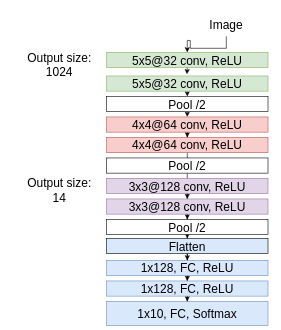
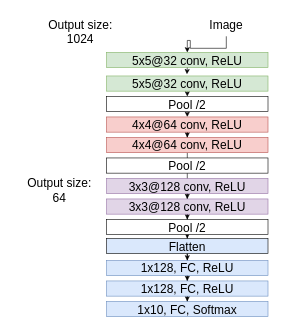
(59, 65) -> (80, 32)
(59, 190) -> (59, 190)
(187, 313) -> (187, 309)
